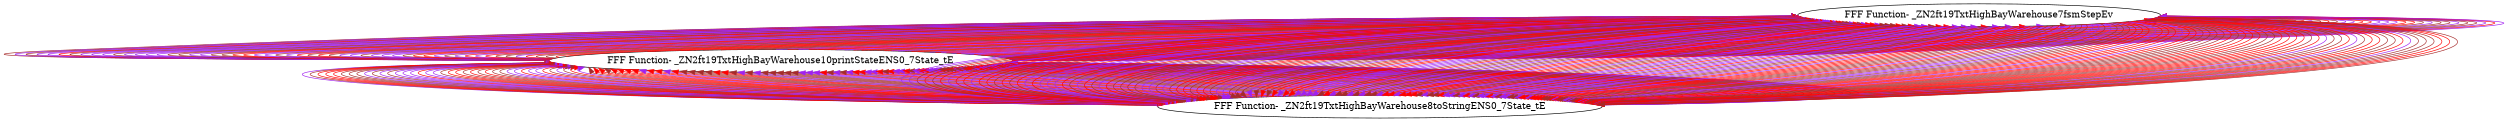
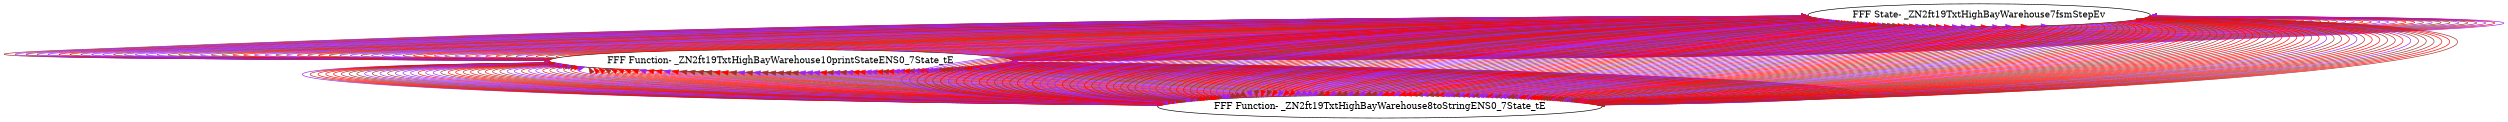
(1979, 15) -> (1979, 15)
